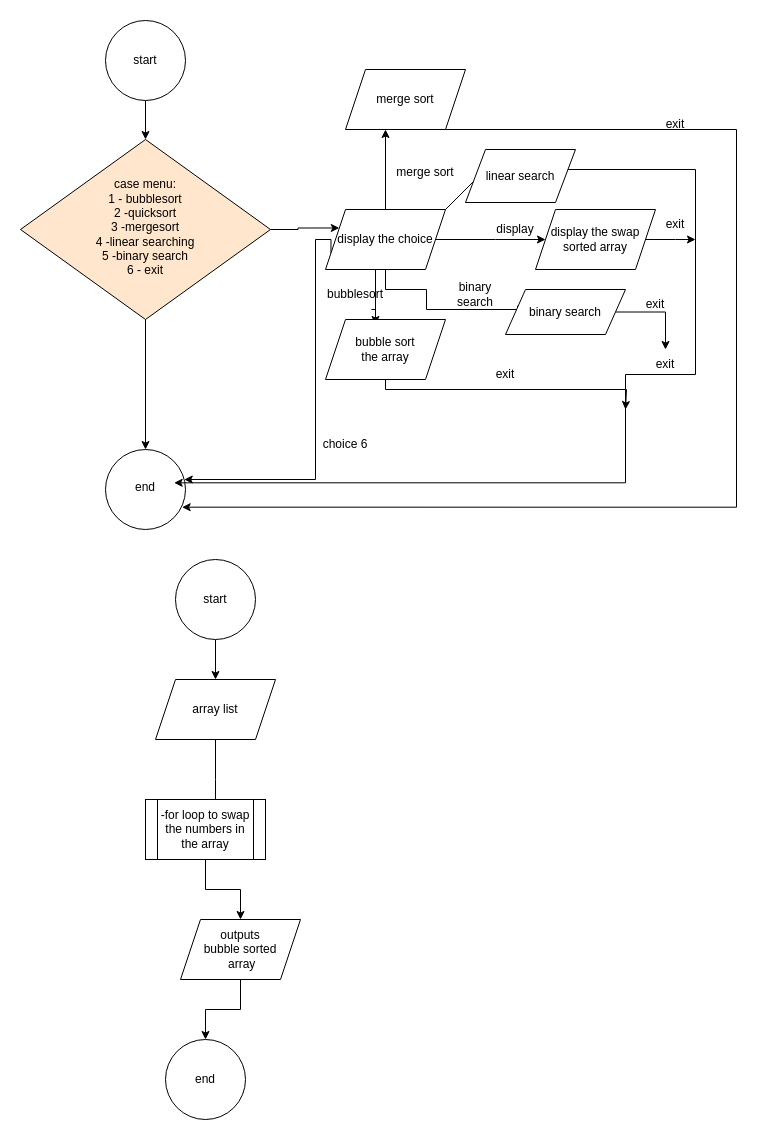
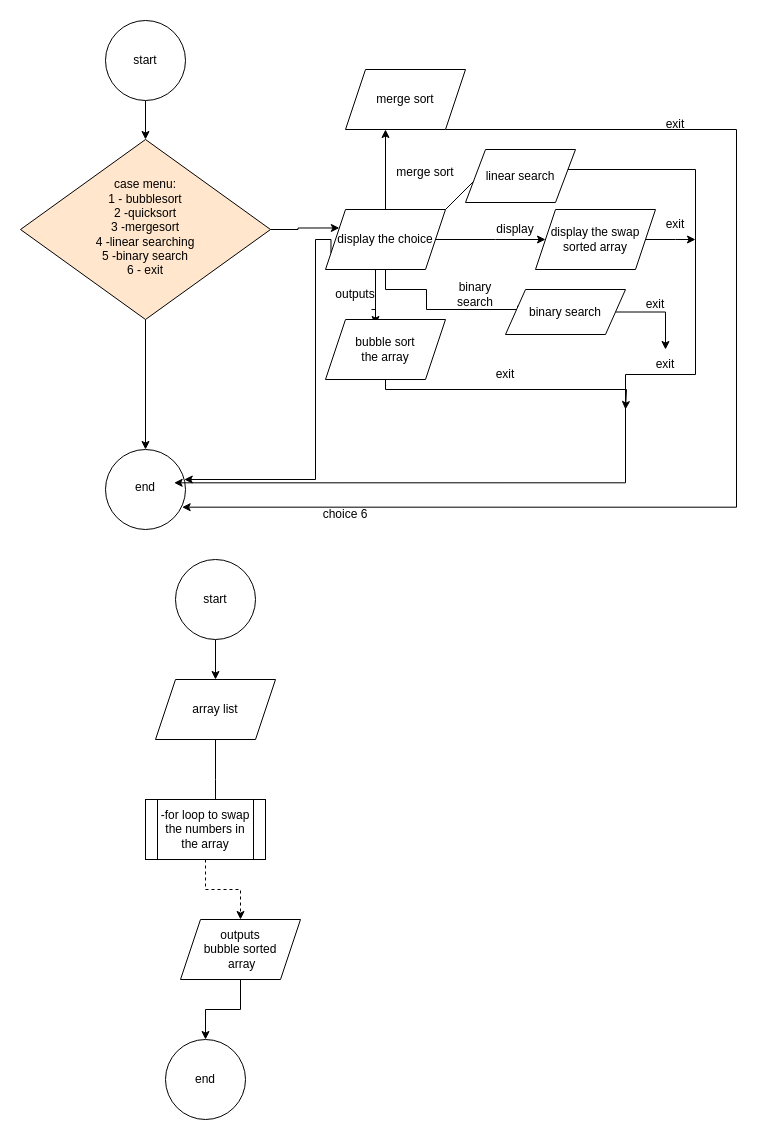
(356, 295) -> (356, 295)
(346, 445) -> (346, 515)
(220, 890) -> (220, 890)
